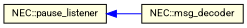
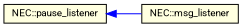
(193, 14) -> (190, 14)
